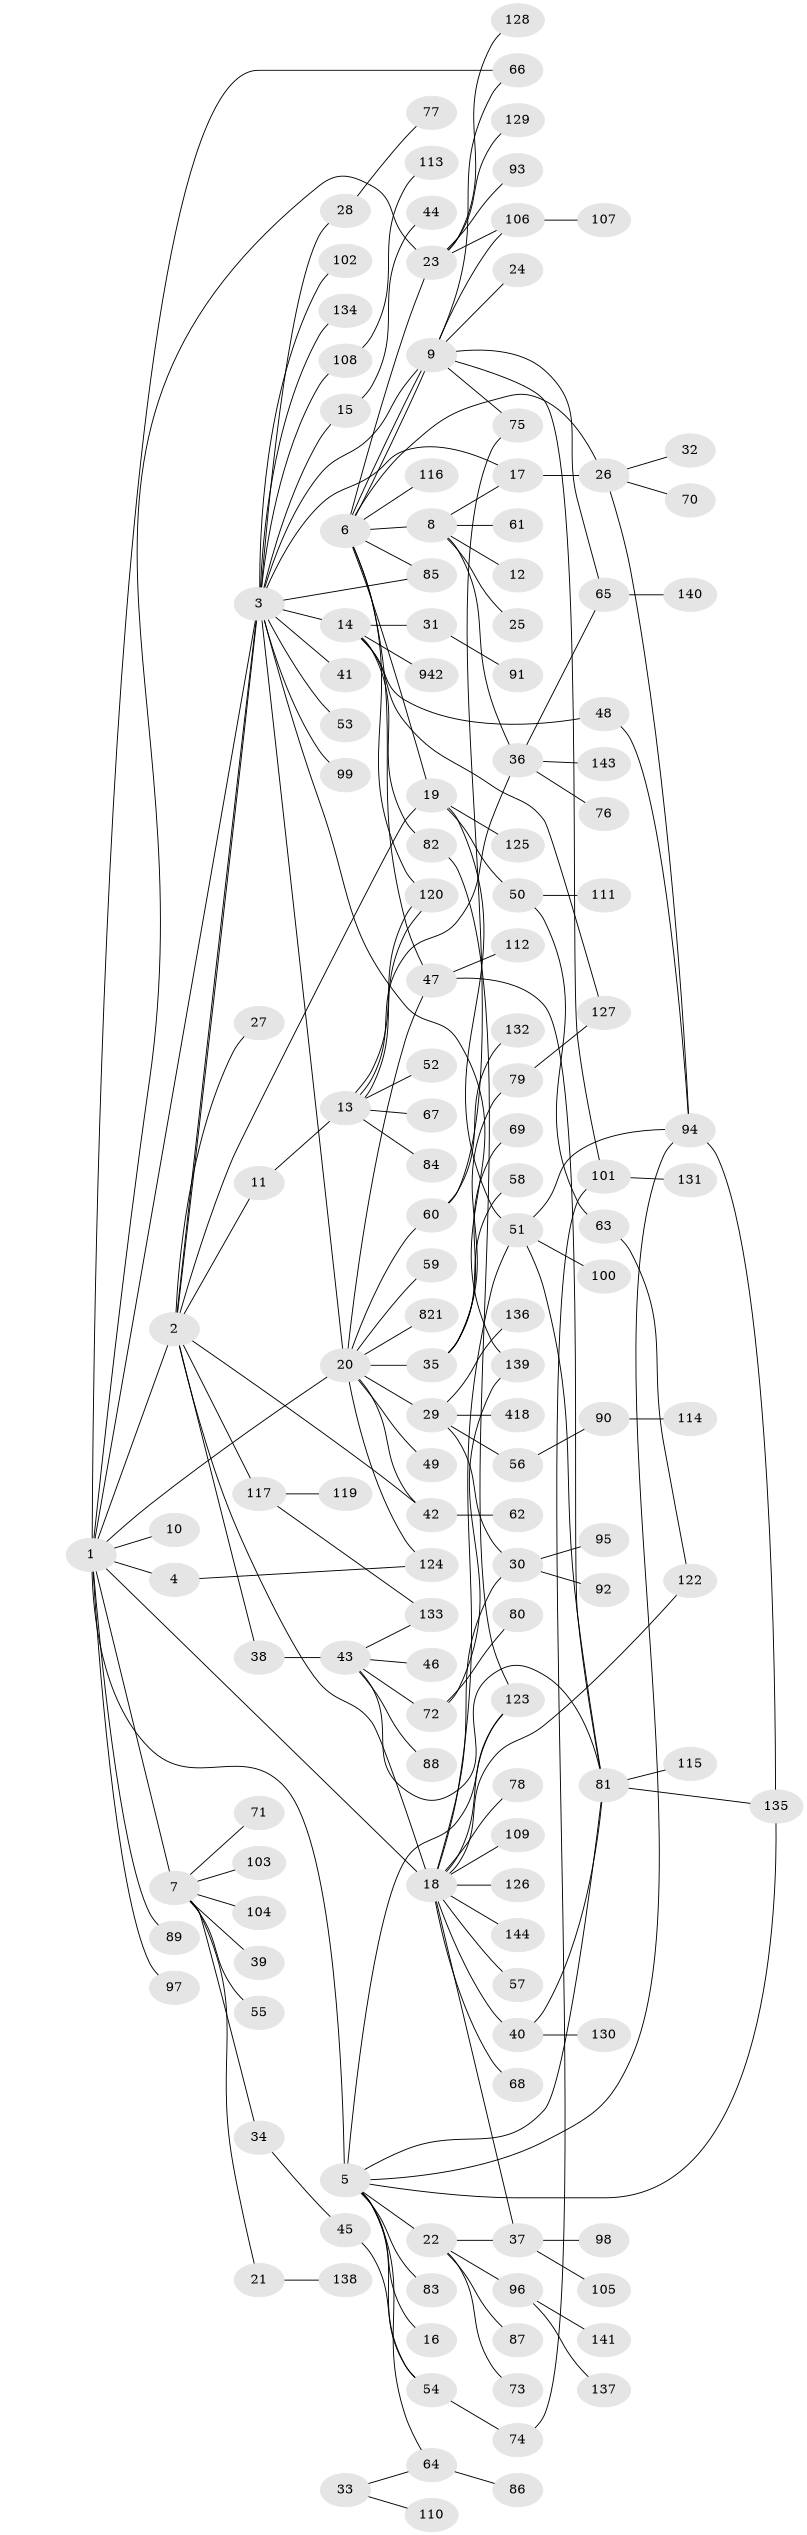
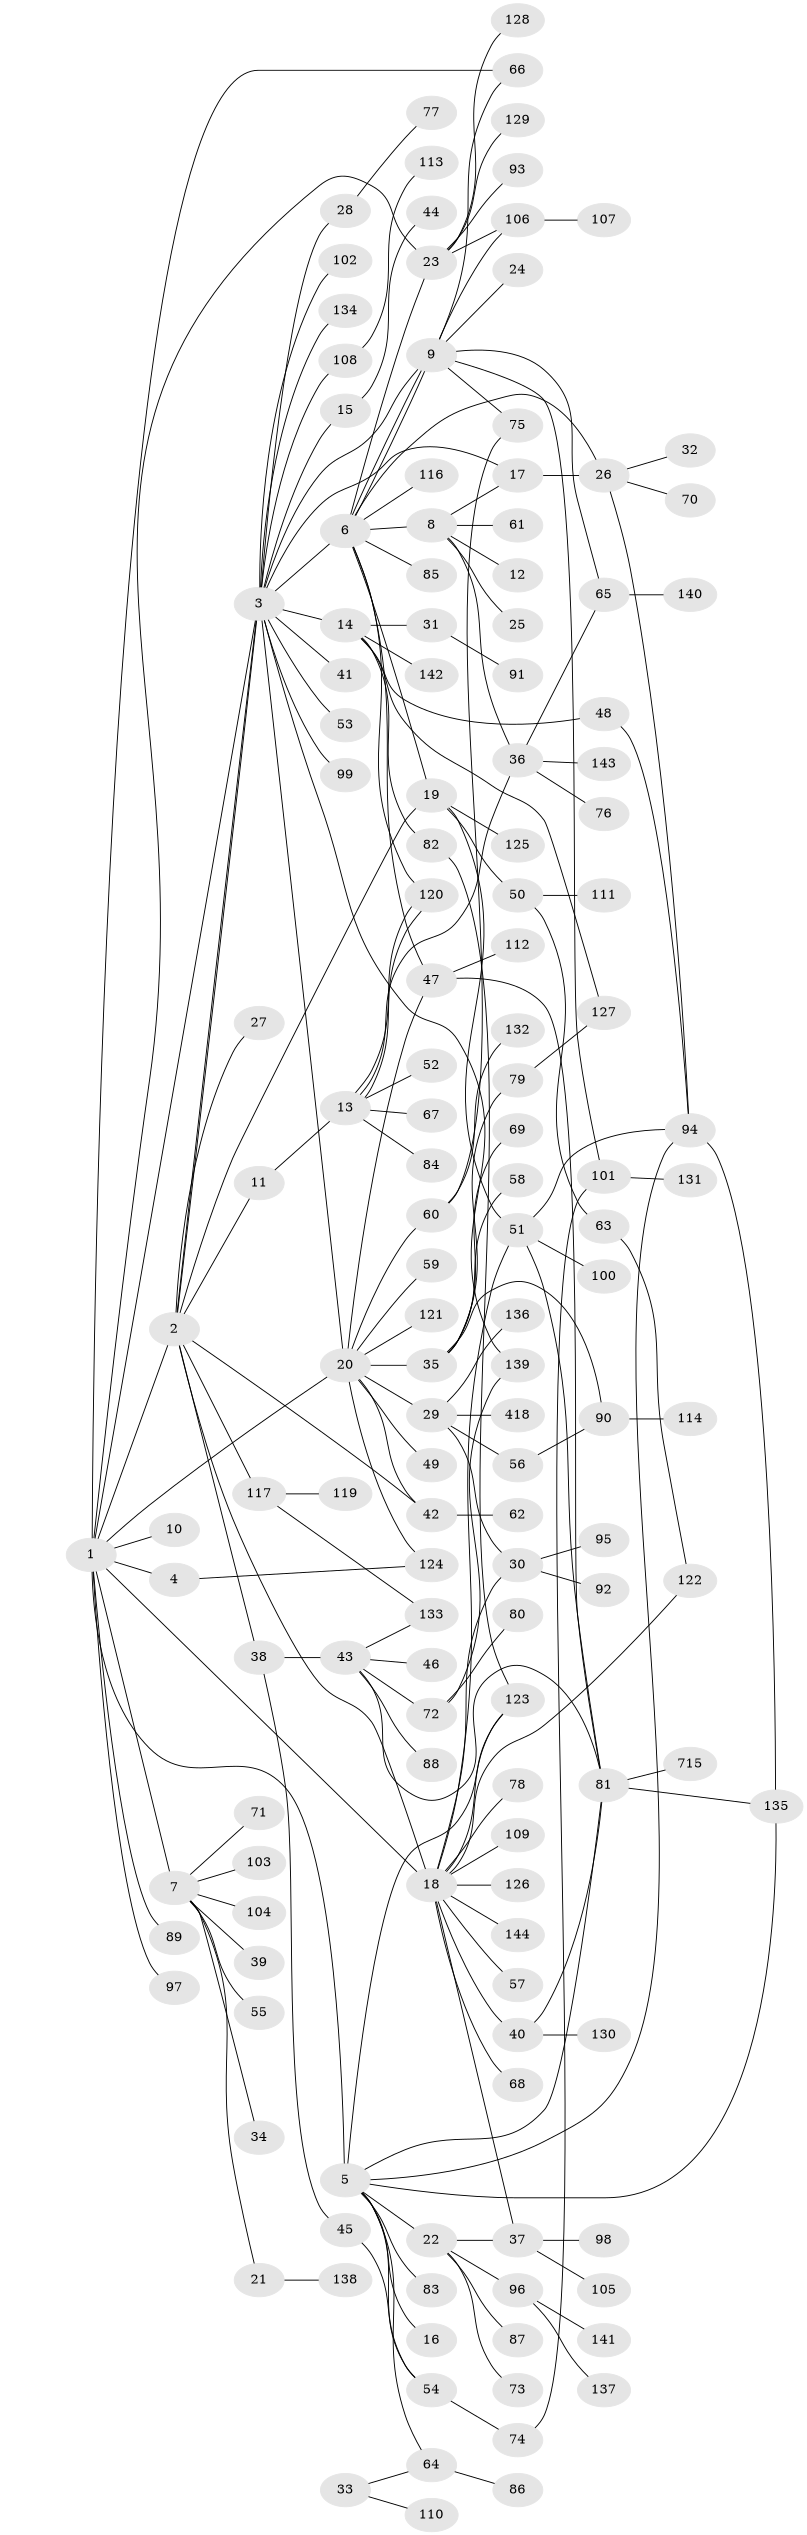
(345, 590) -> (302, 567)
(432, 675) -> (432, 675)
none -> (536, 1286)
(432, 1315) -> (432, 1315)
(690, 1764) -> (690, 1764)
(301, 2185) -> (291, 1948)
